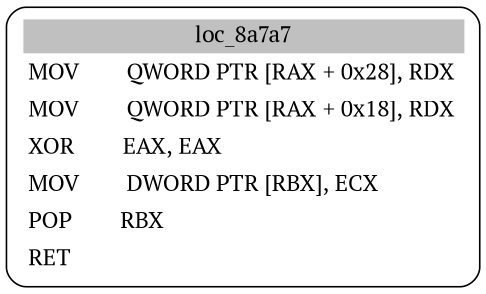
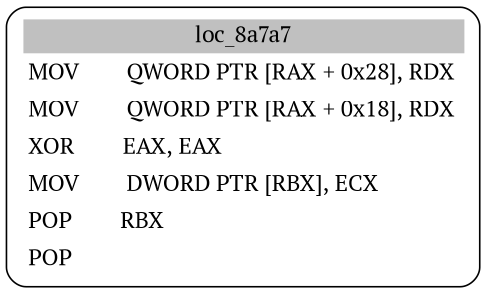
(74, 258) -> (75, 258)
